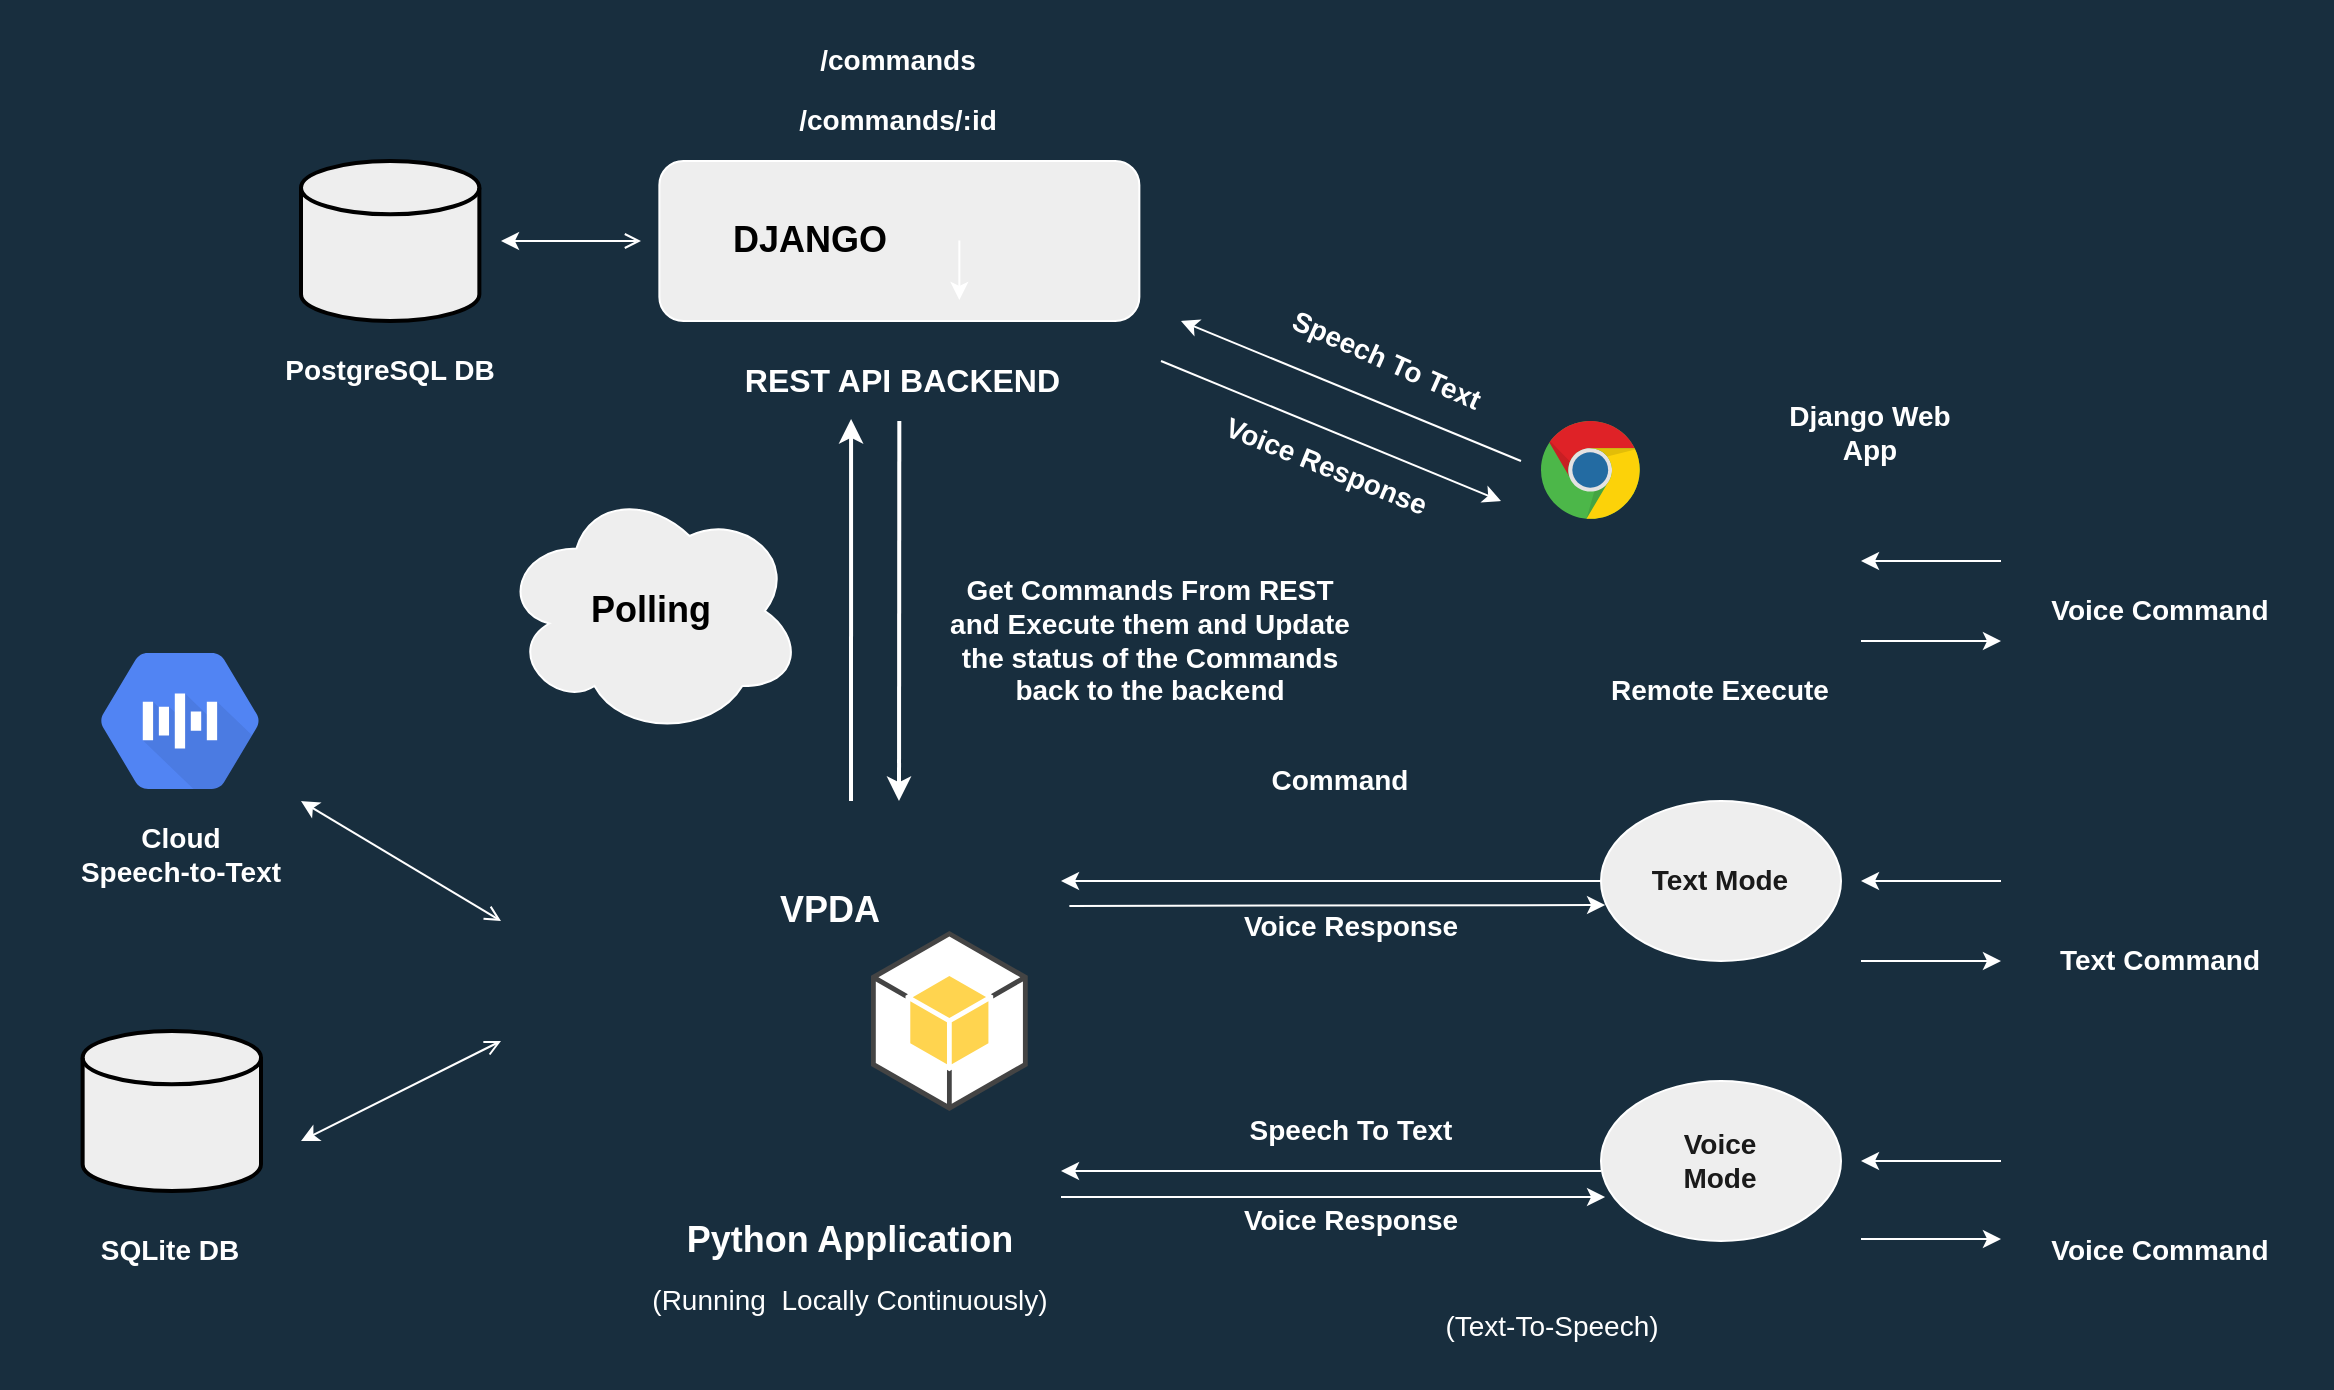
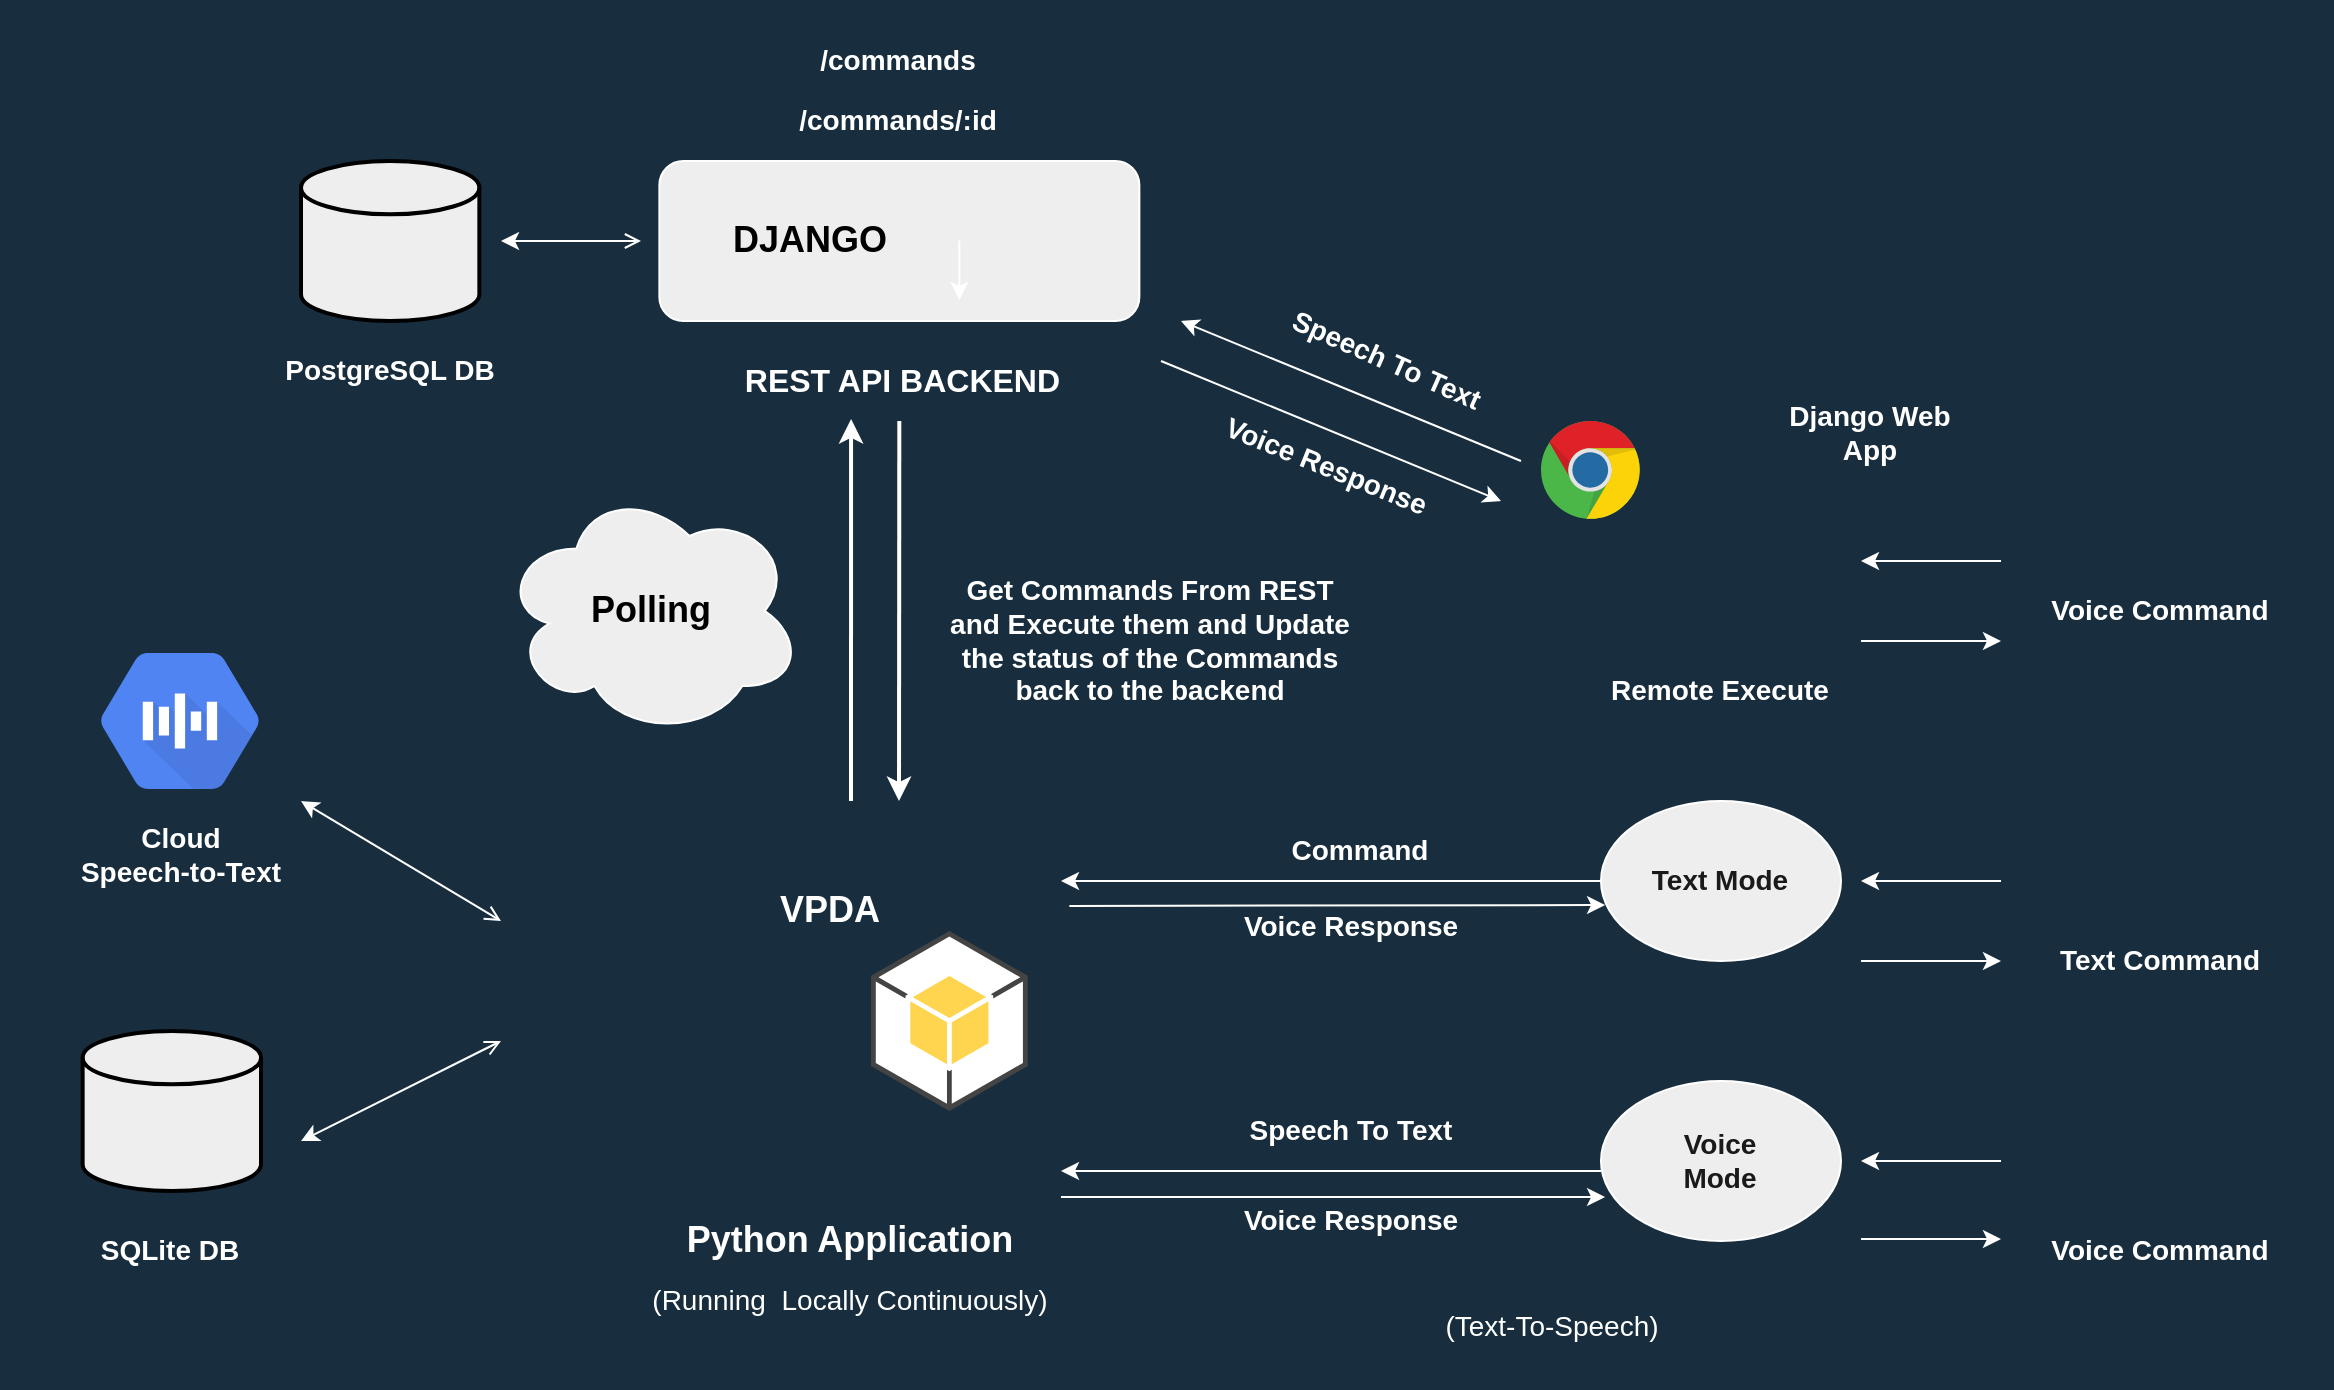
(1341, 781) -> (1361, 851)
